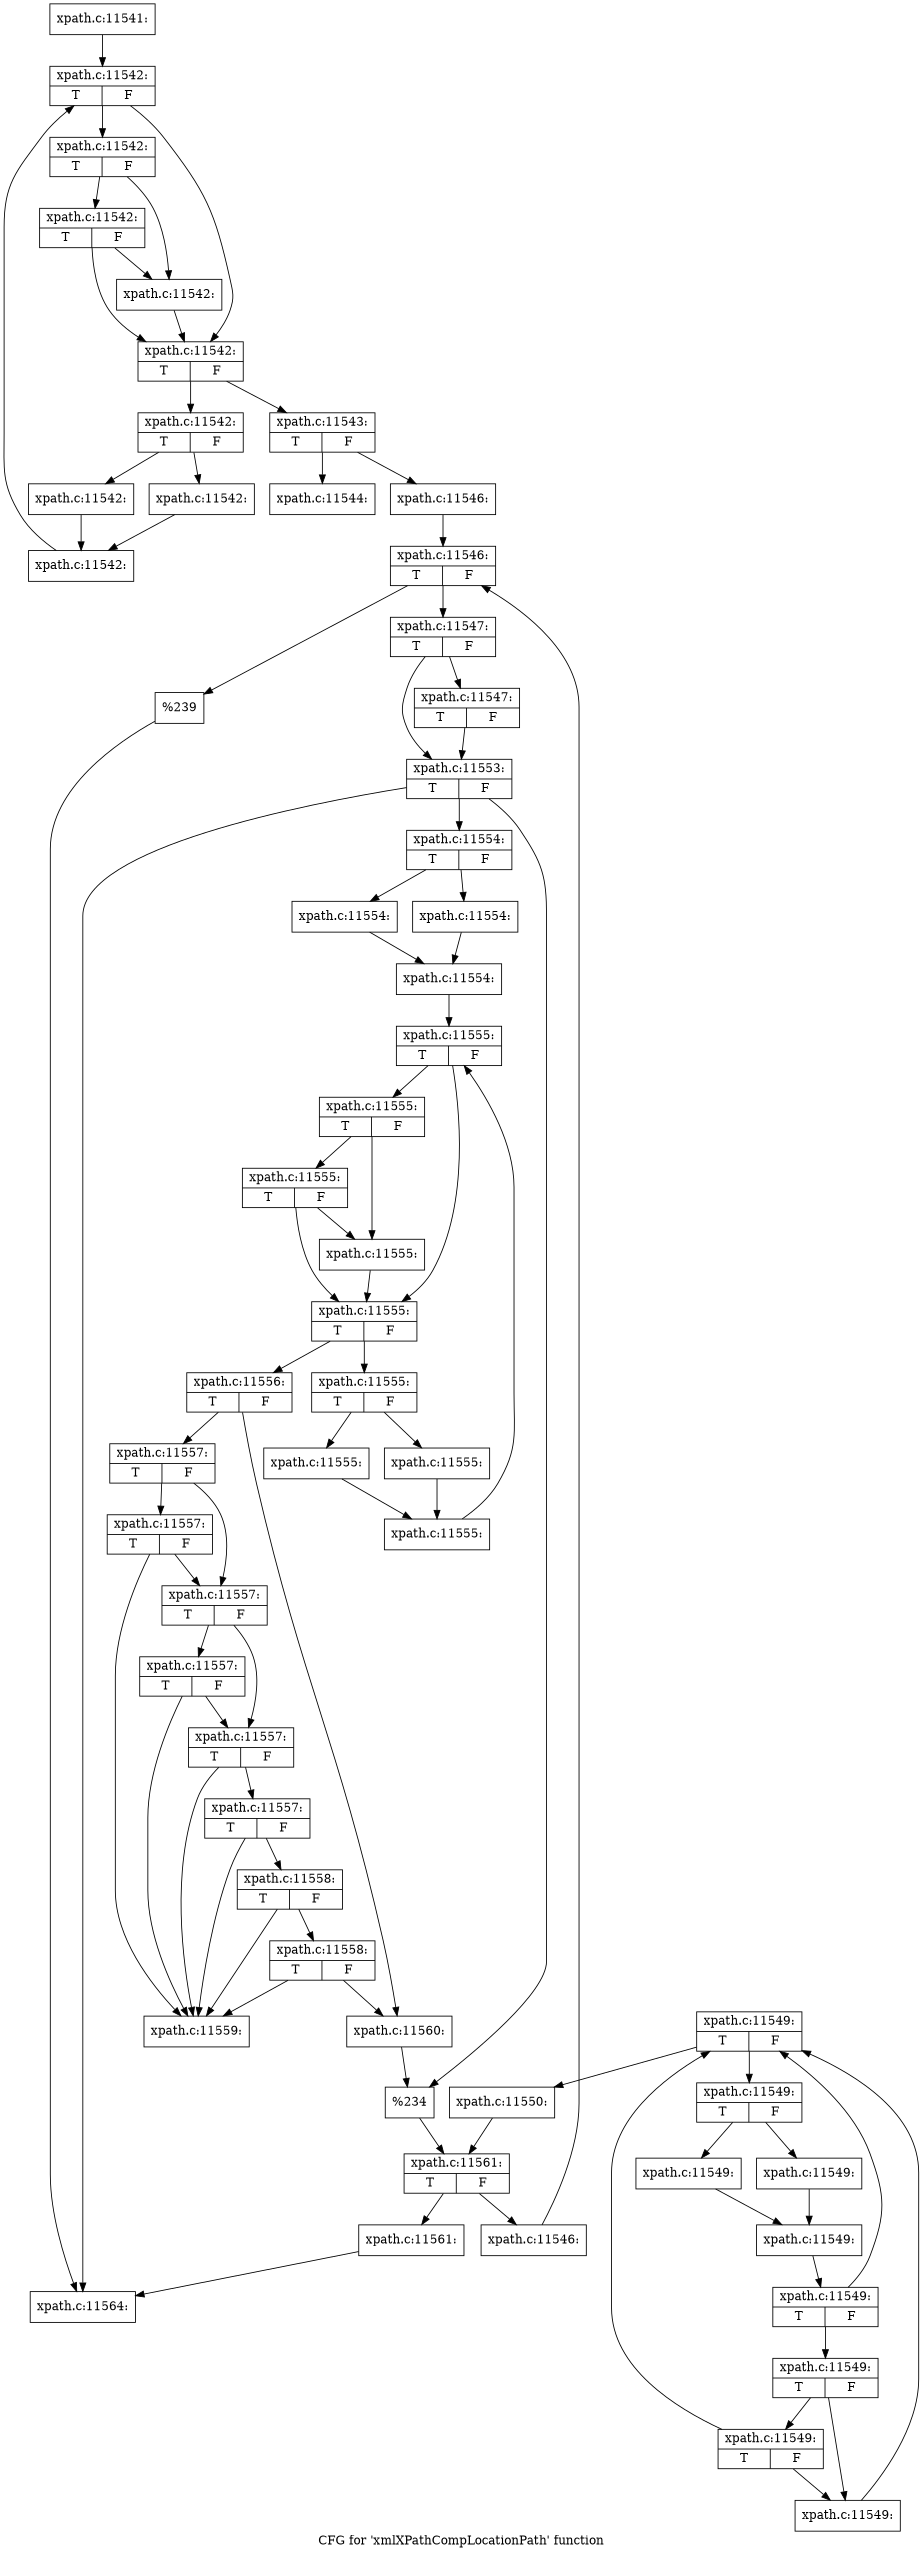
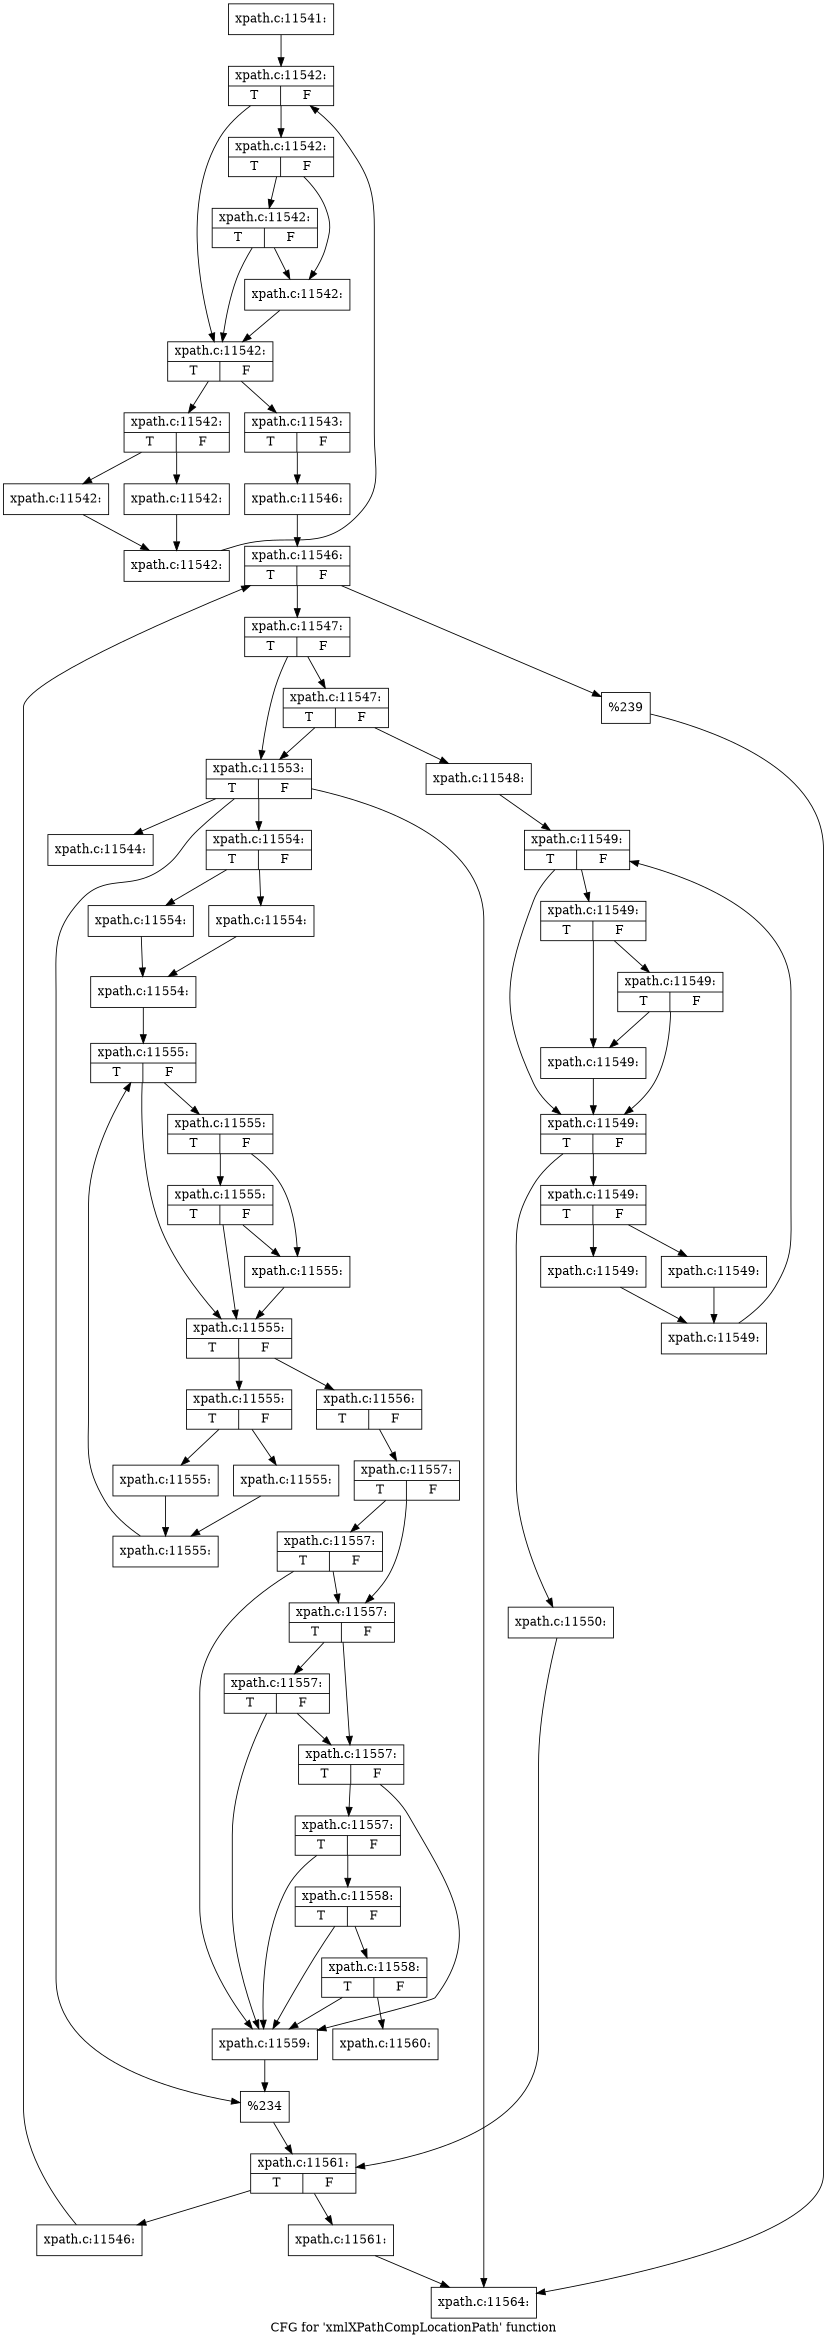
(322, 464) -> (179, 815)
none -> (479, 779)
(319, 1710) -> none
(404, 2063) -> (265, 2071)
